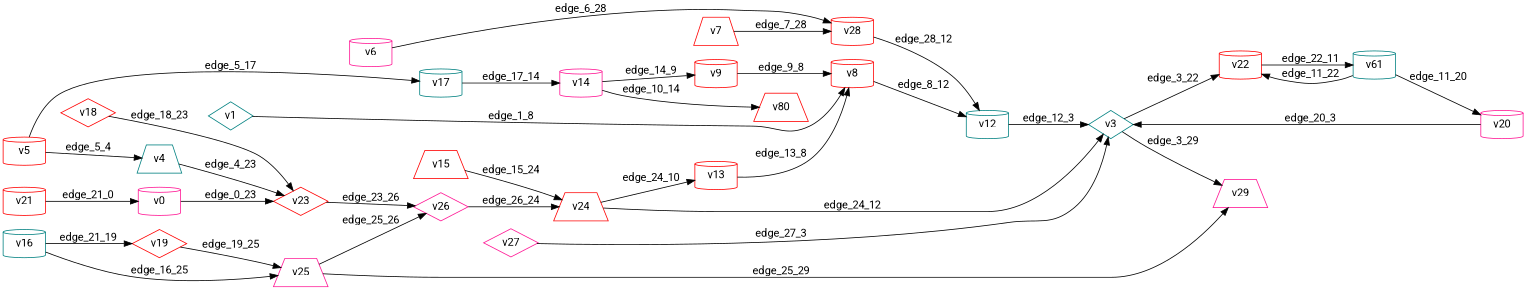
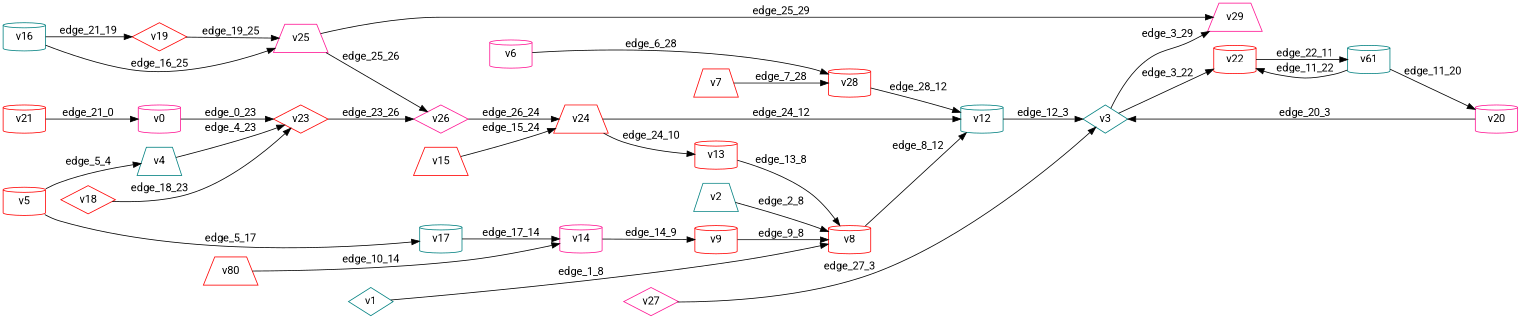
(676, 103) -> (403, 266)
none -> (716, 197)
(863, 212) -> (778, 119)
